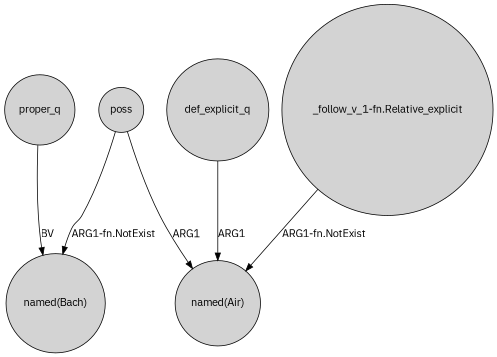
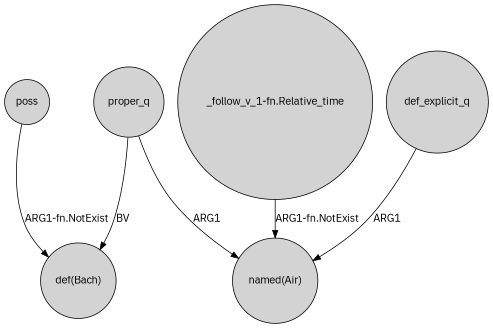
(387, 110) -> (275, 102)
(152, 200) -> (175, 204)
(56, 303) -> (78, 281)
